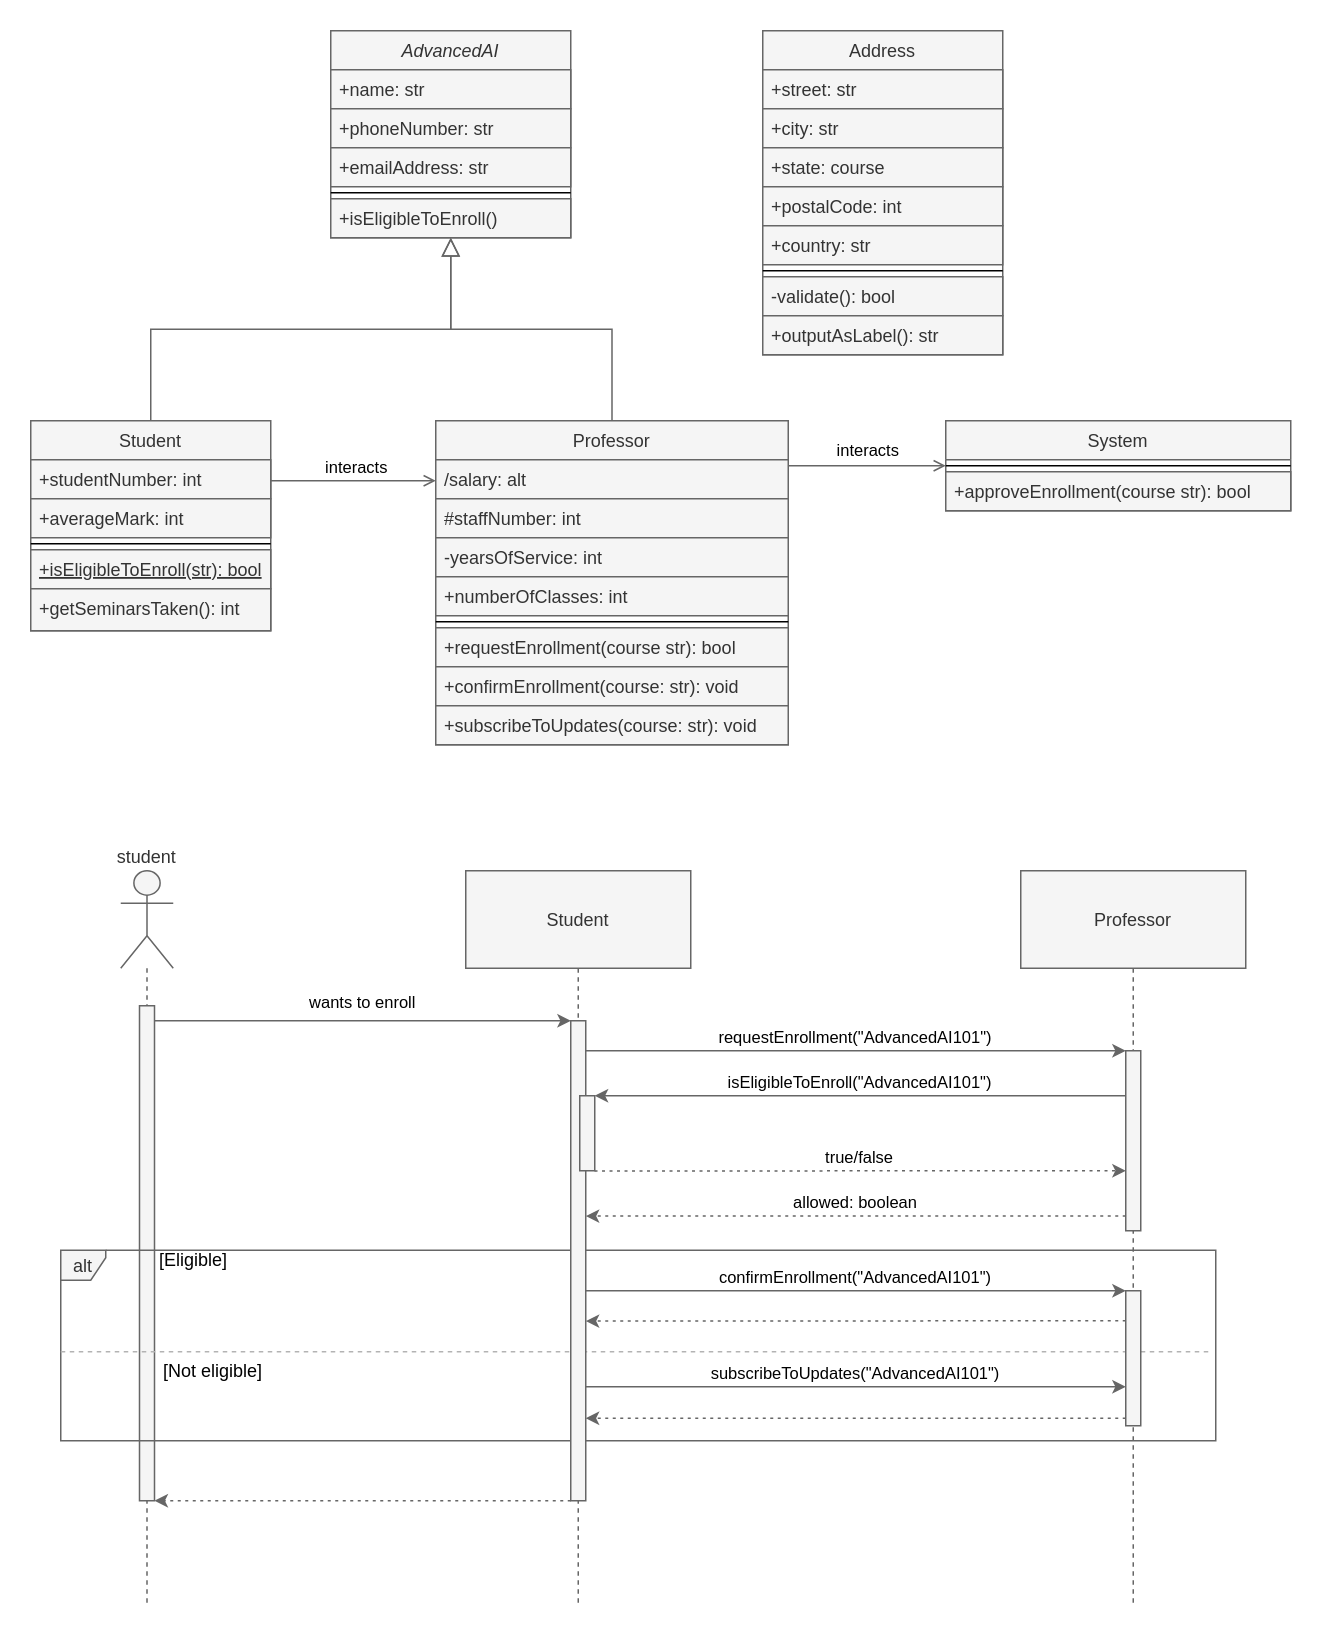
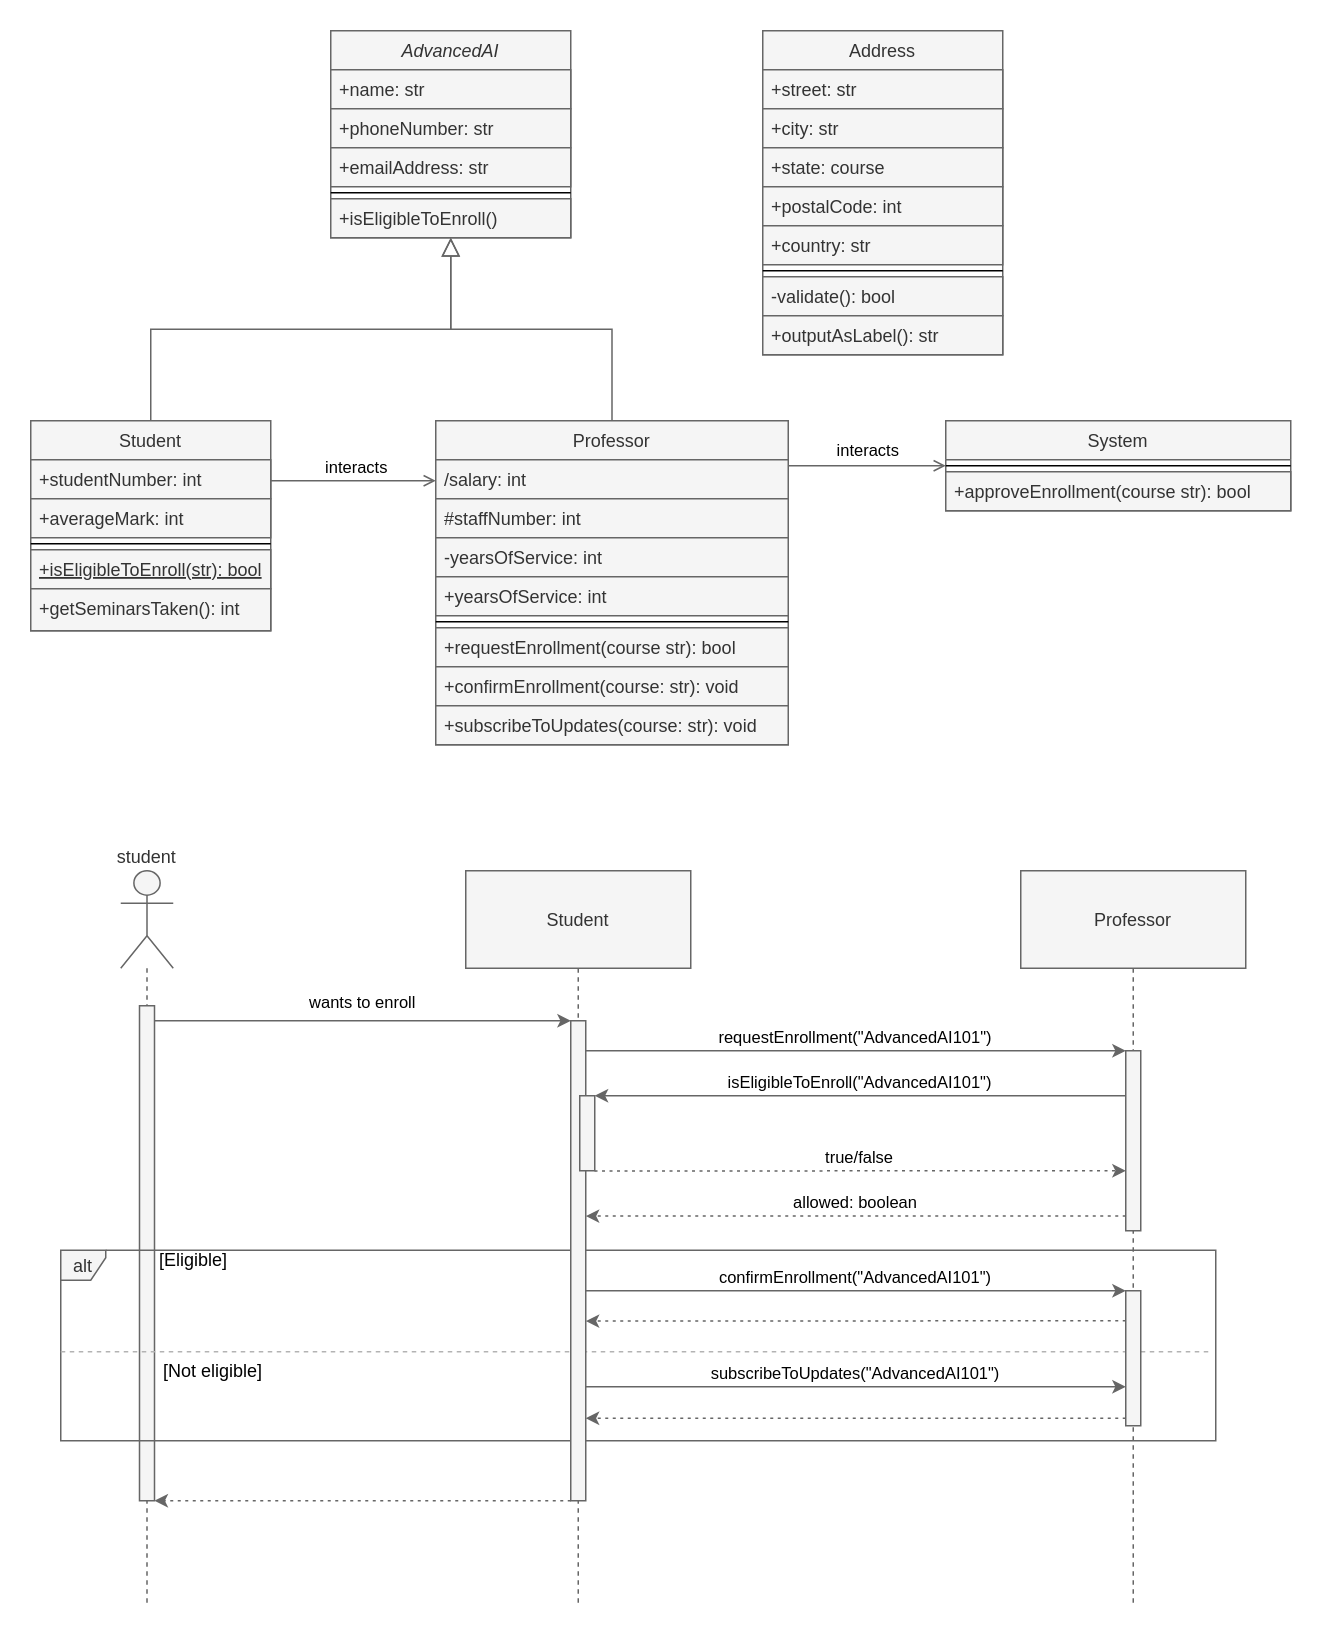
(495, 480) -> (495, 480)
(540, 597) -> (535, 597)
